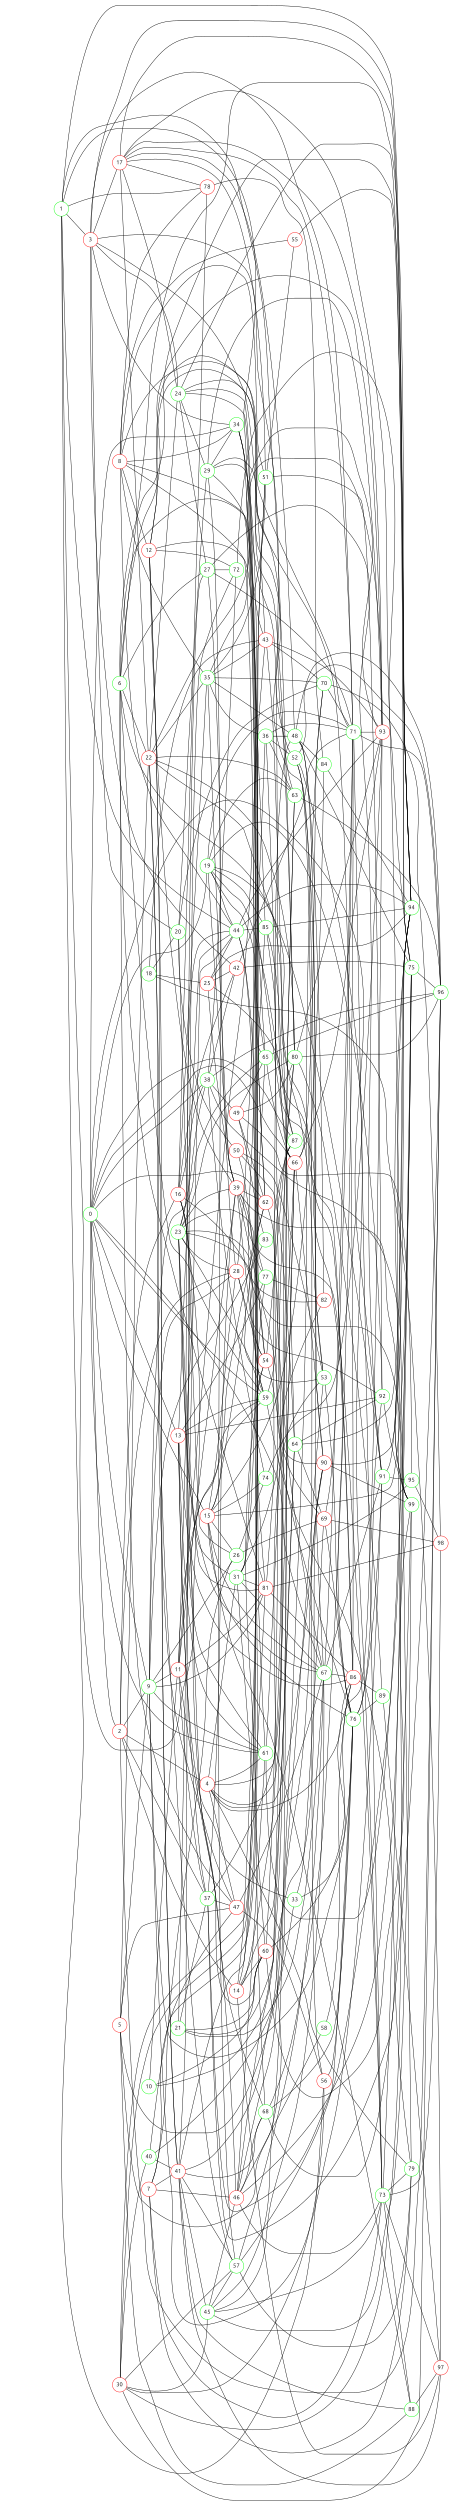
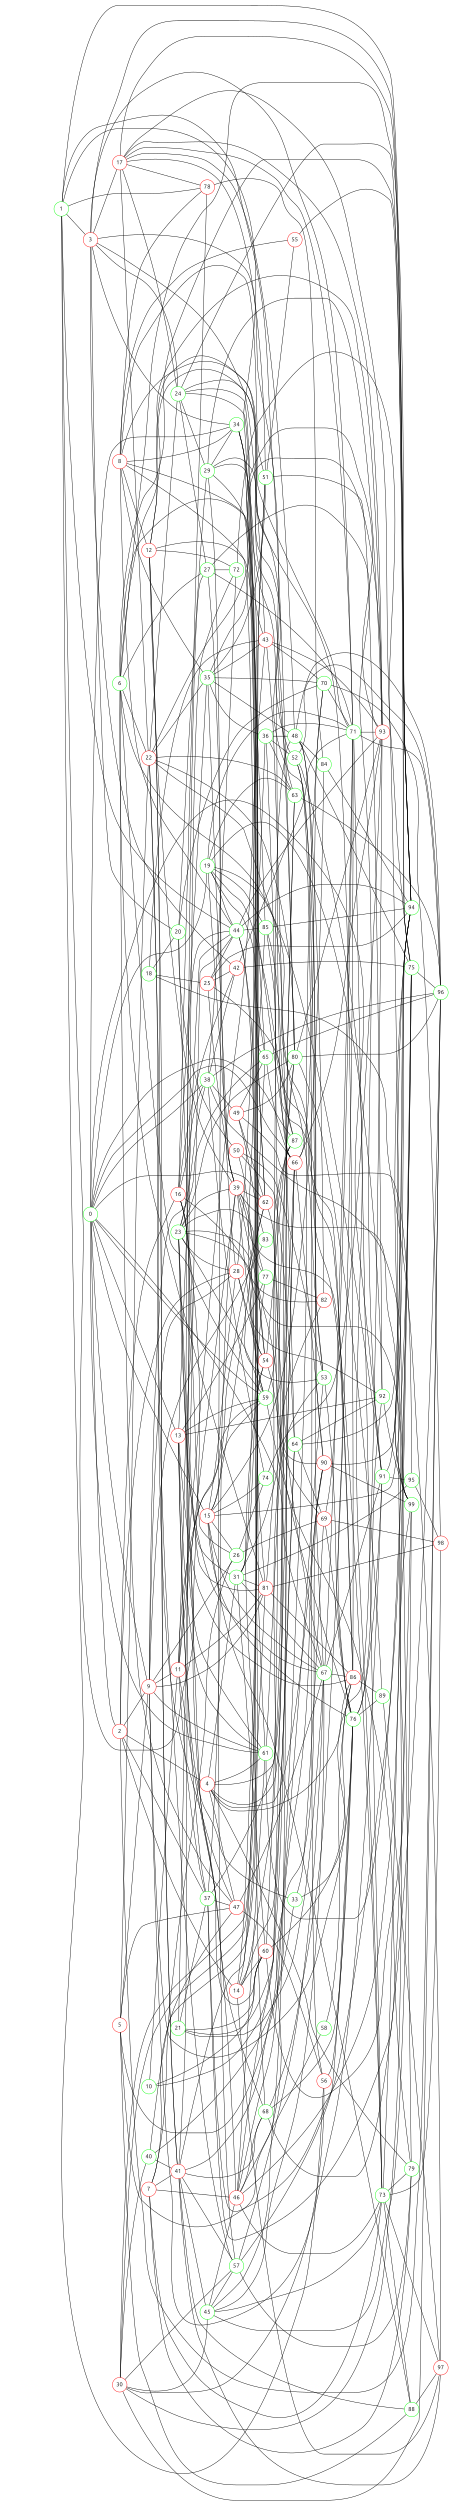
(149, 1687) -> (149, 1687)
